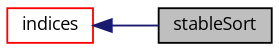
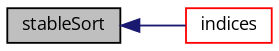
(135, 26) -> (163, 26)
